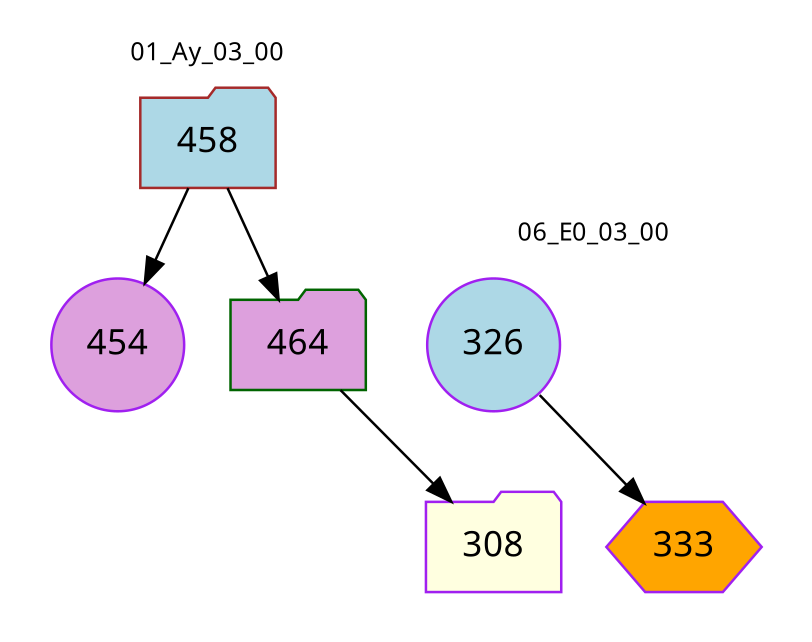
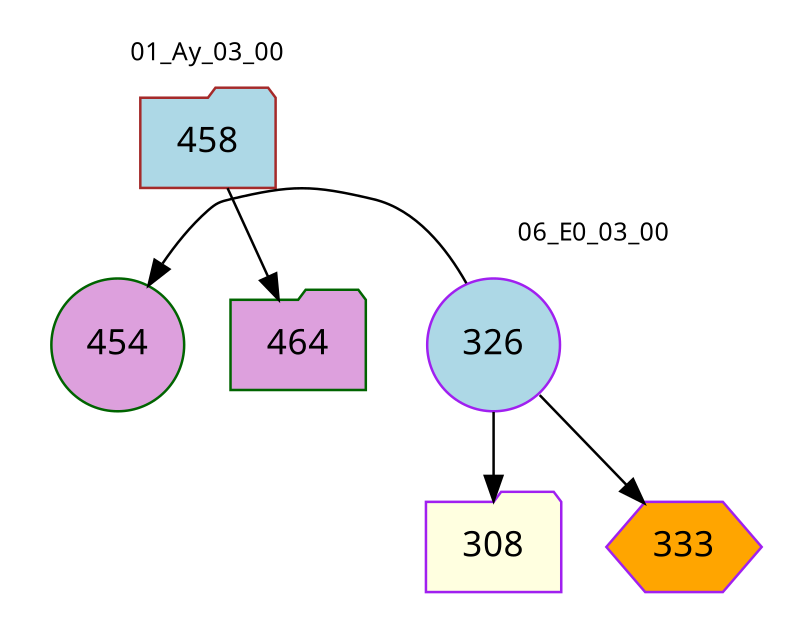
(172, 224) -> (319, 189)
(118, 345) -> (118, 345)
(366, 416) -> (494, 444)
